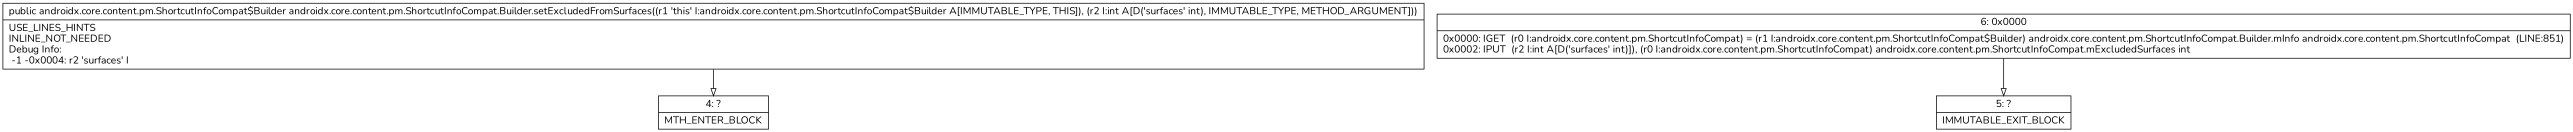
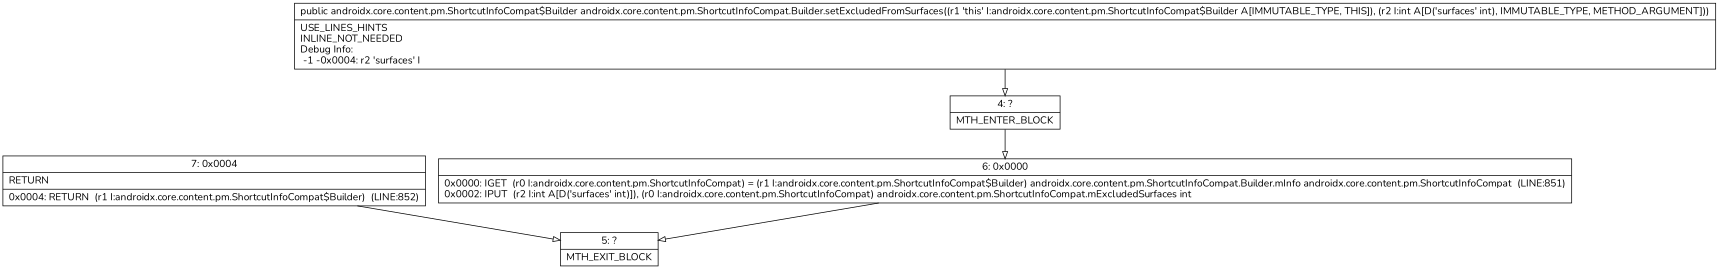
(2004, 120) -> (609, 257)
none -> (1005, 140)
none -> (214, 181)
